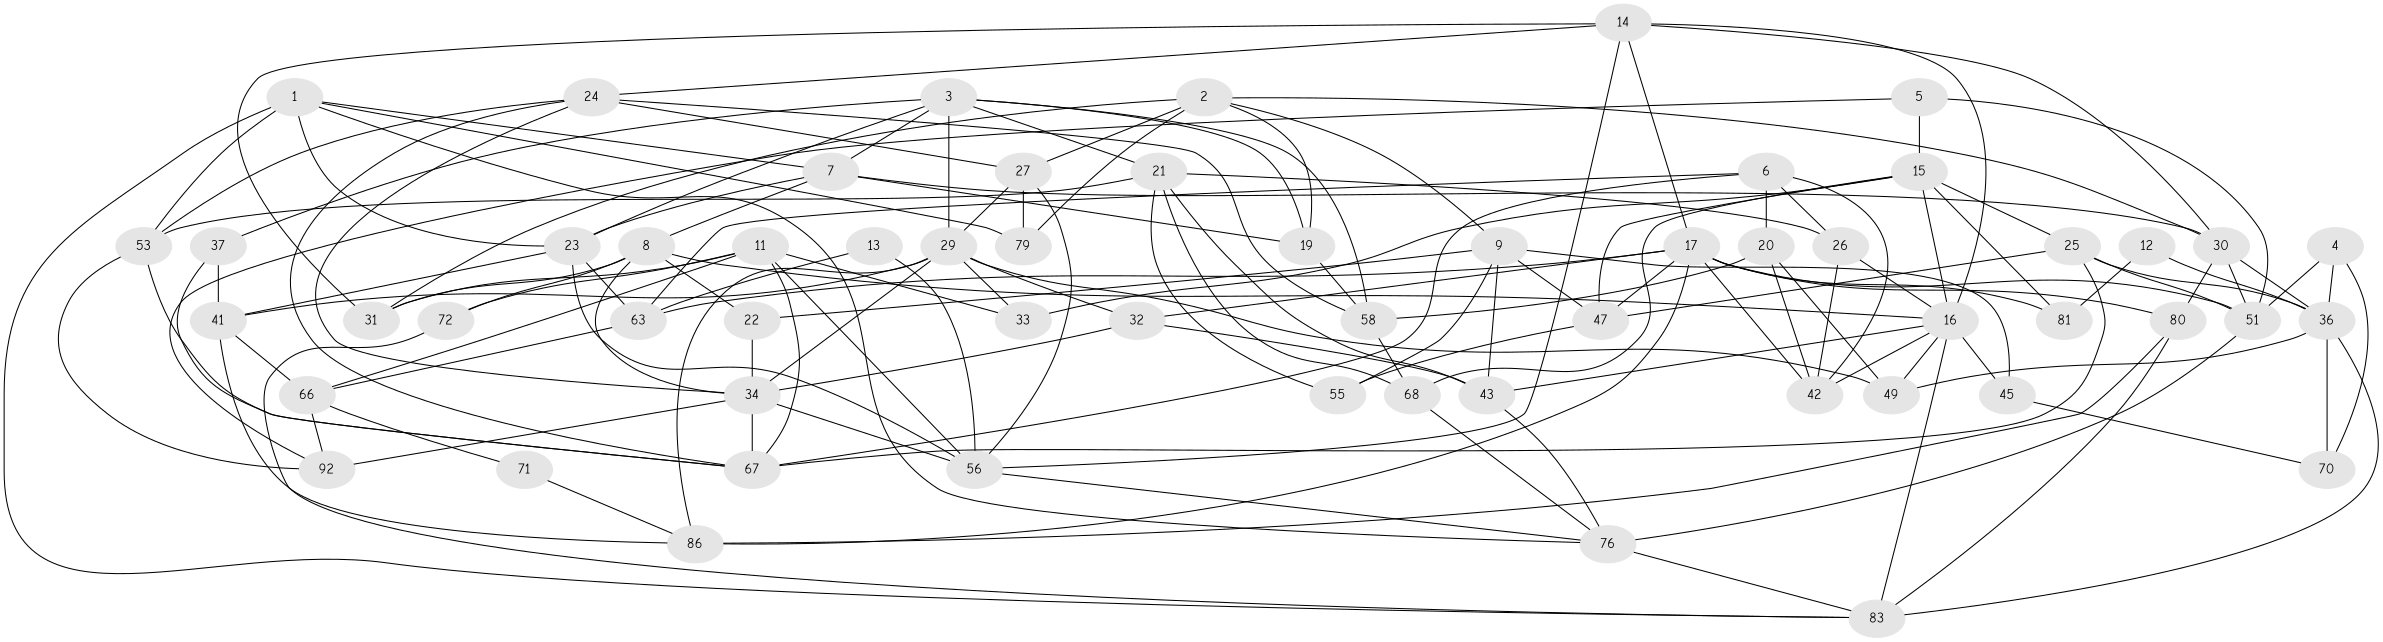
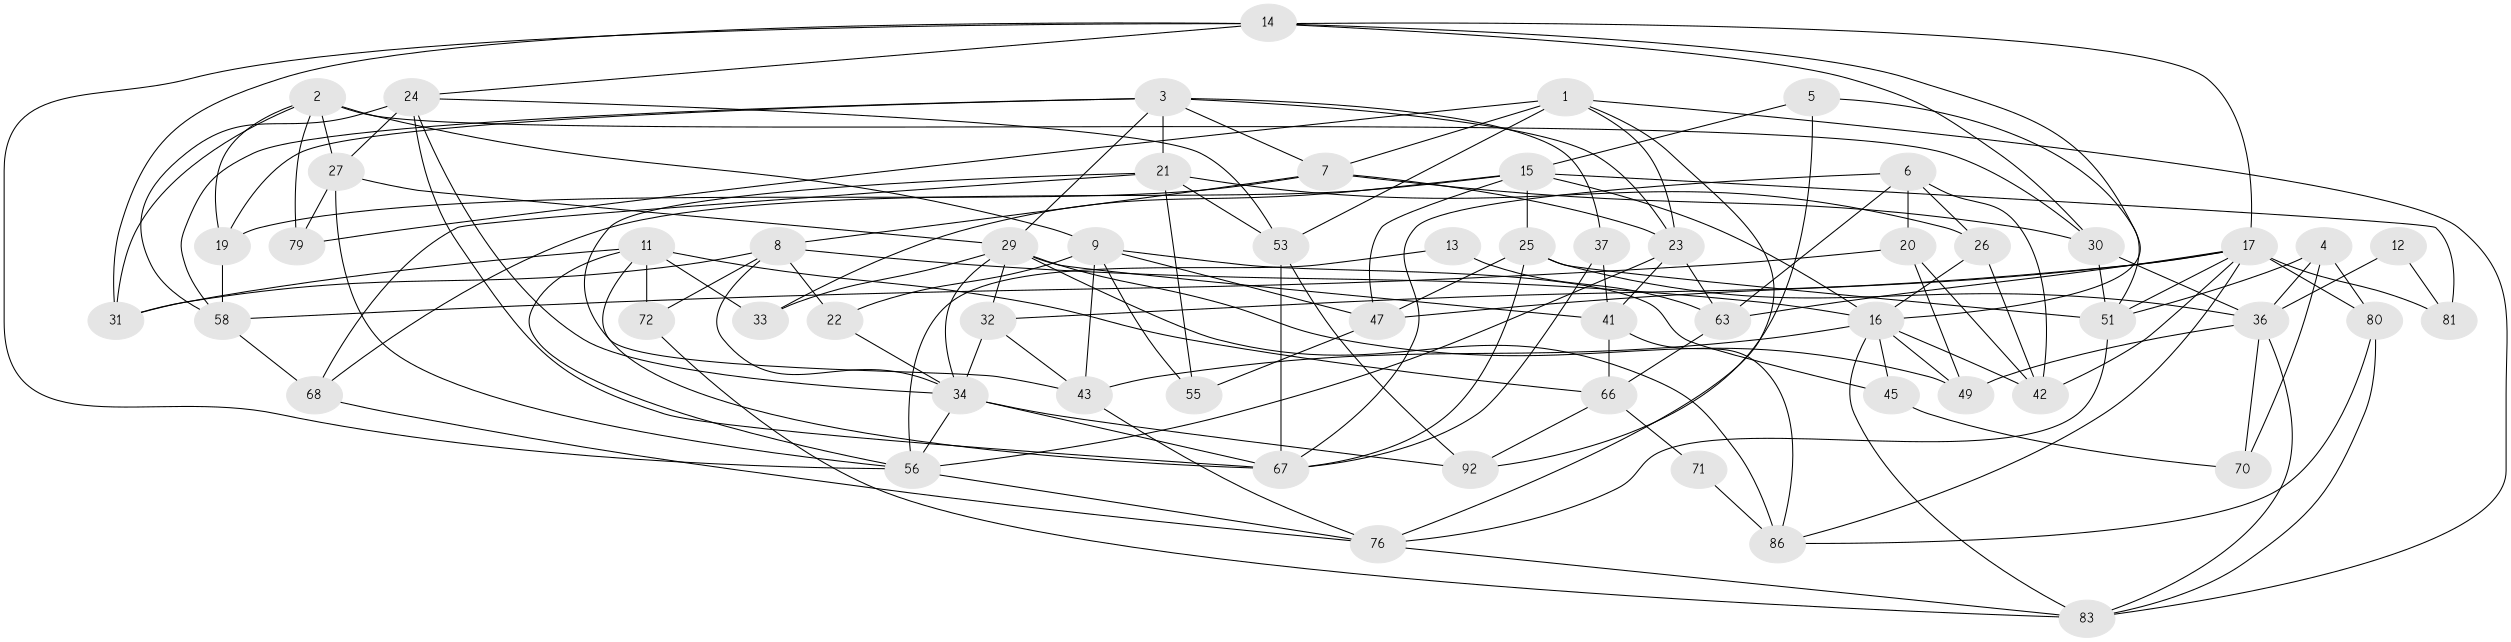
(2200, 283) -> (2355, 292)
